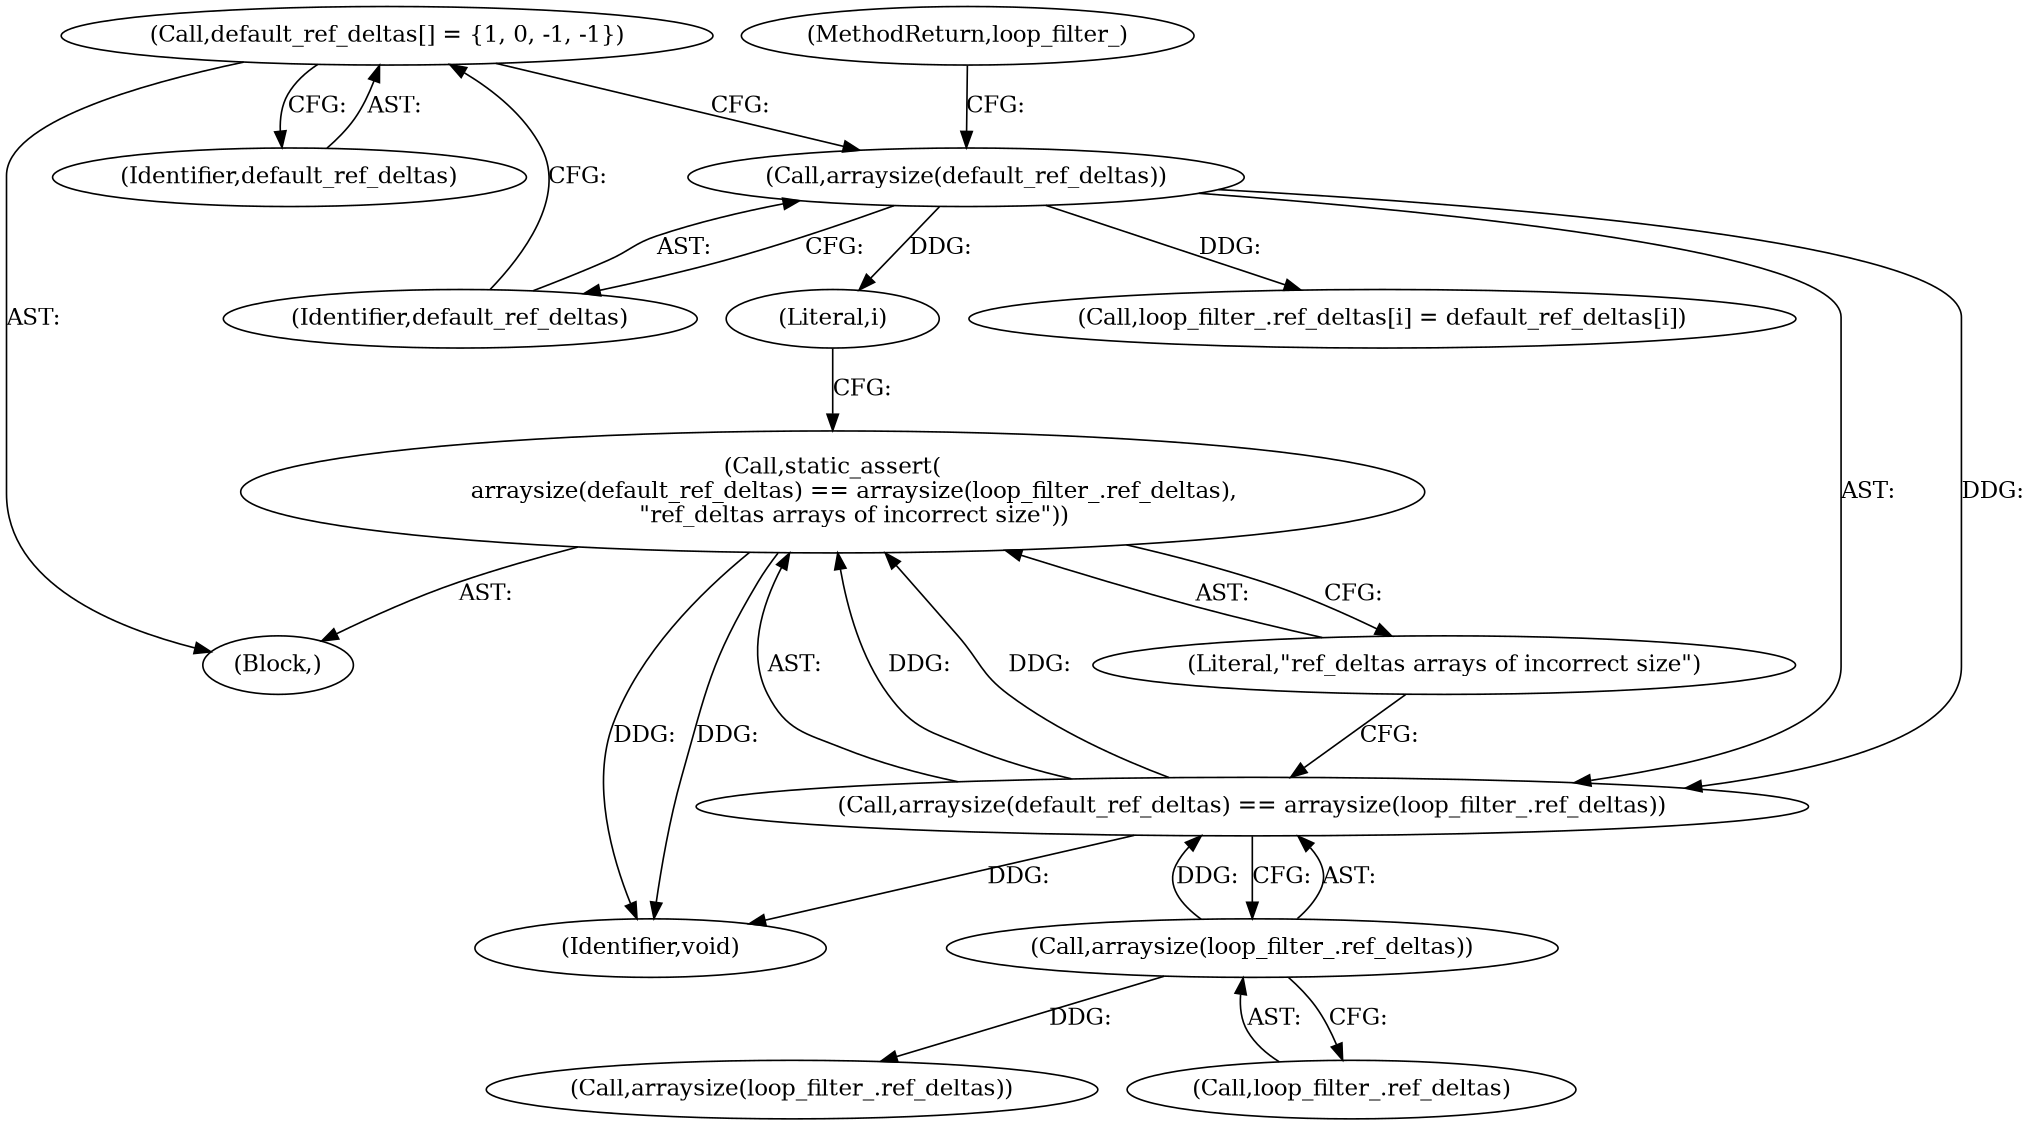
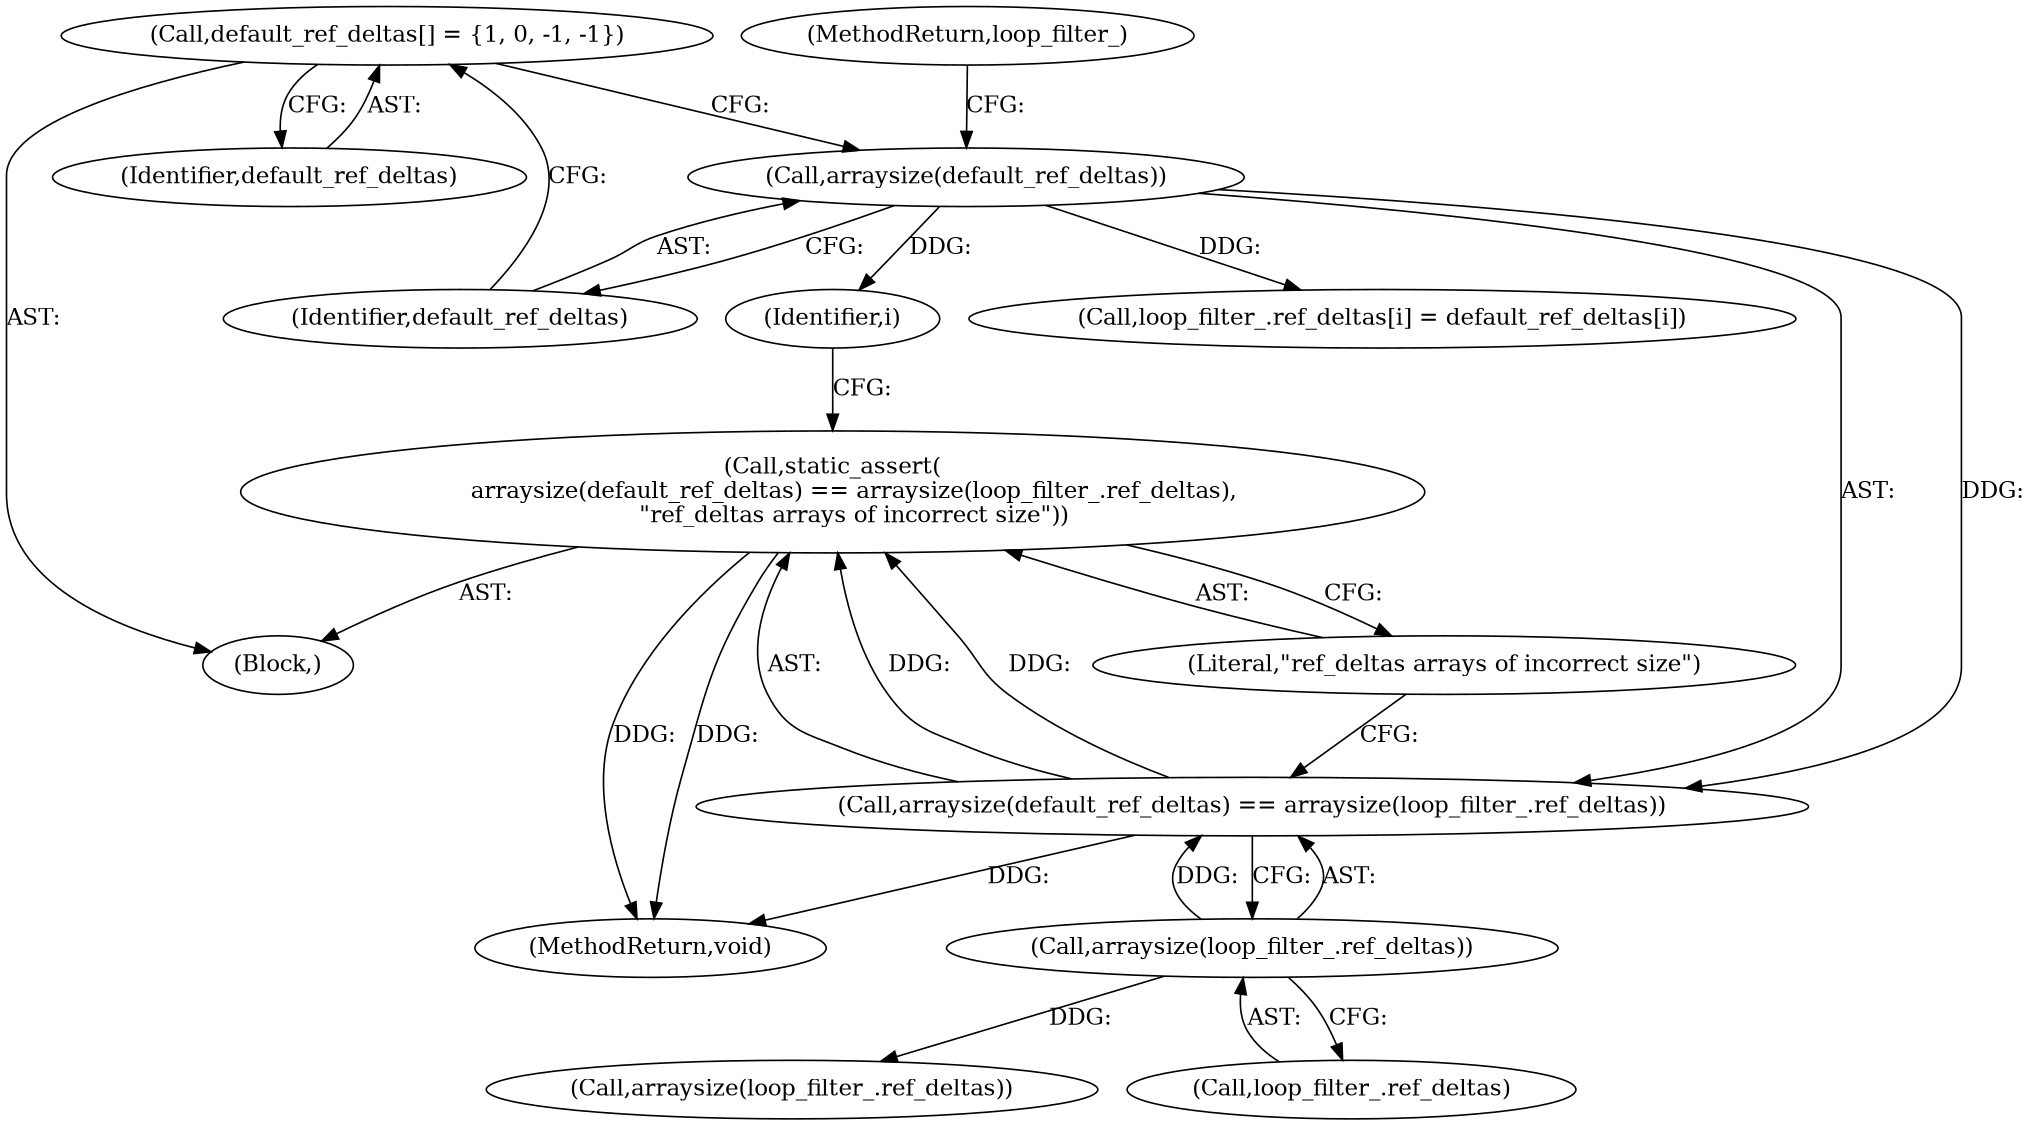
(833, 319) -> (833, 319)
(651, 948) -> (651, 948)
